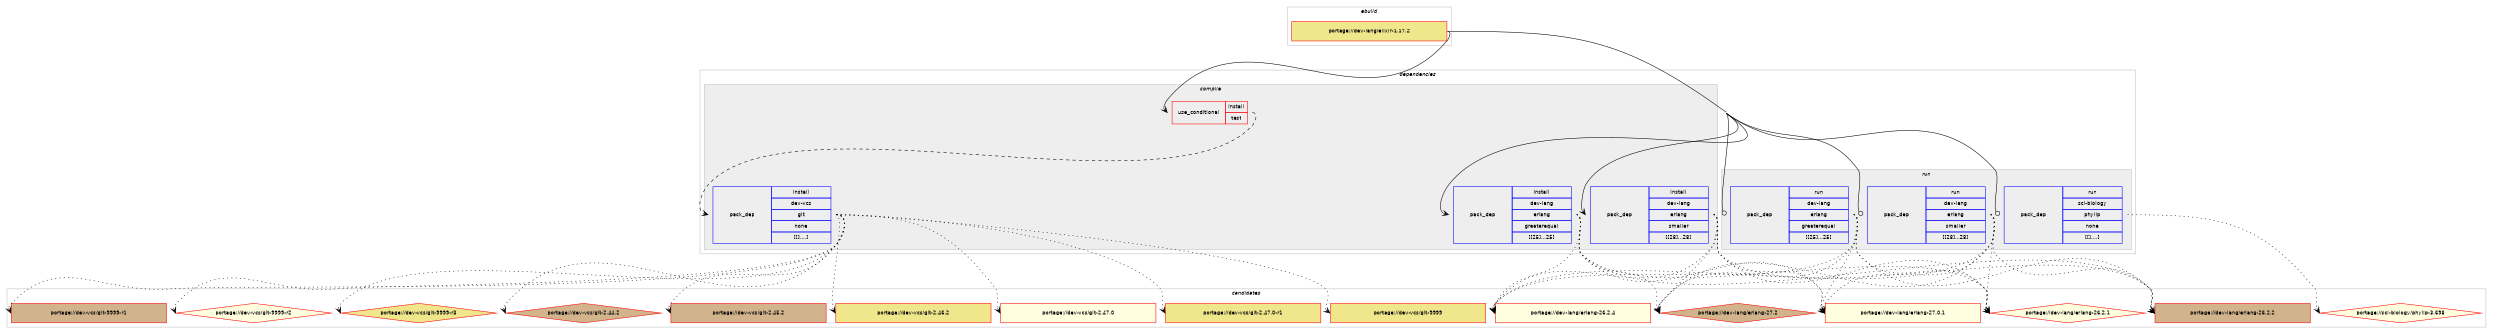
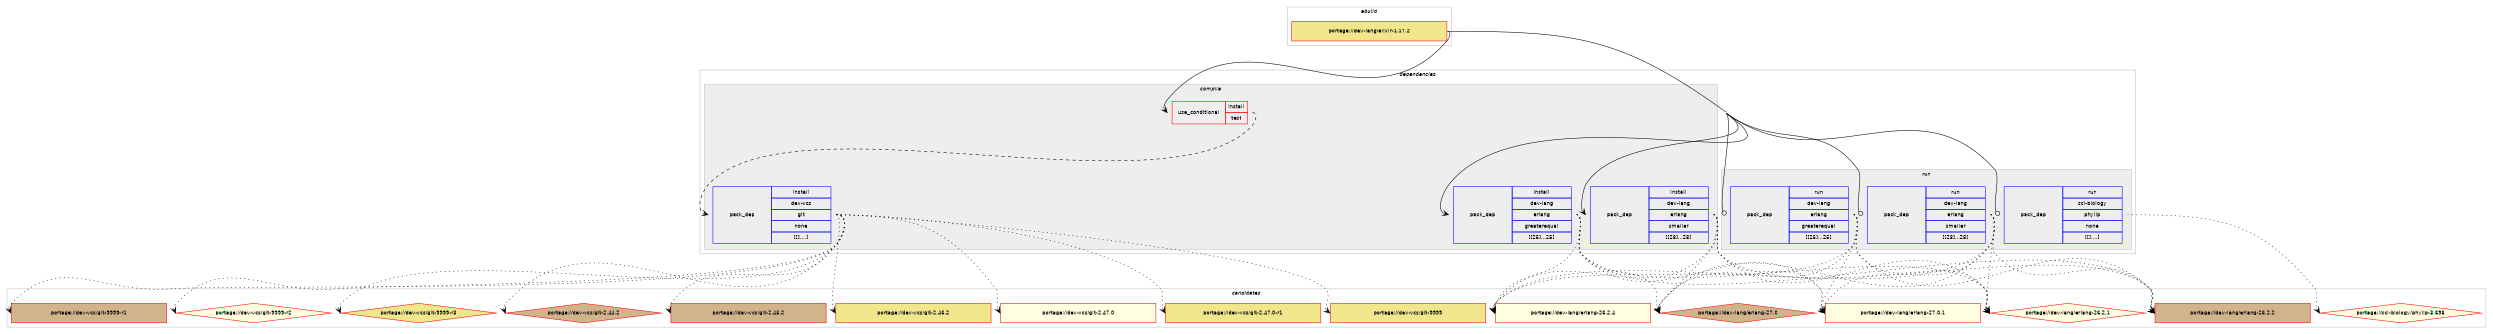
(1738, 313) -> (1738, 313)
